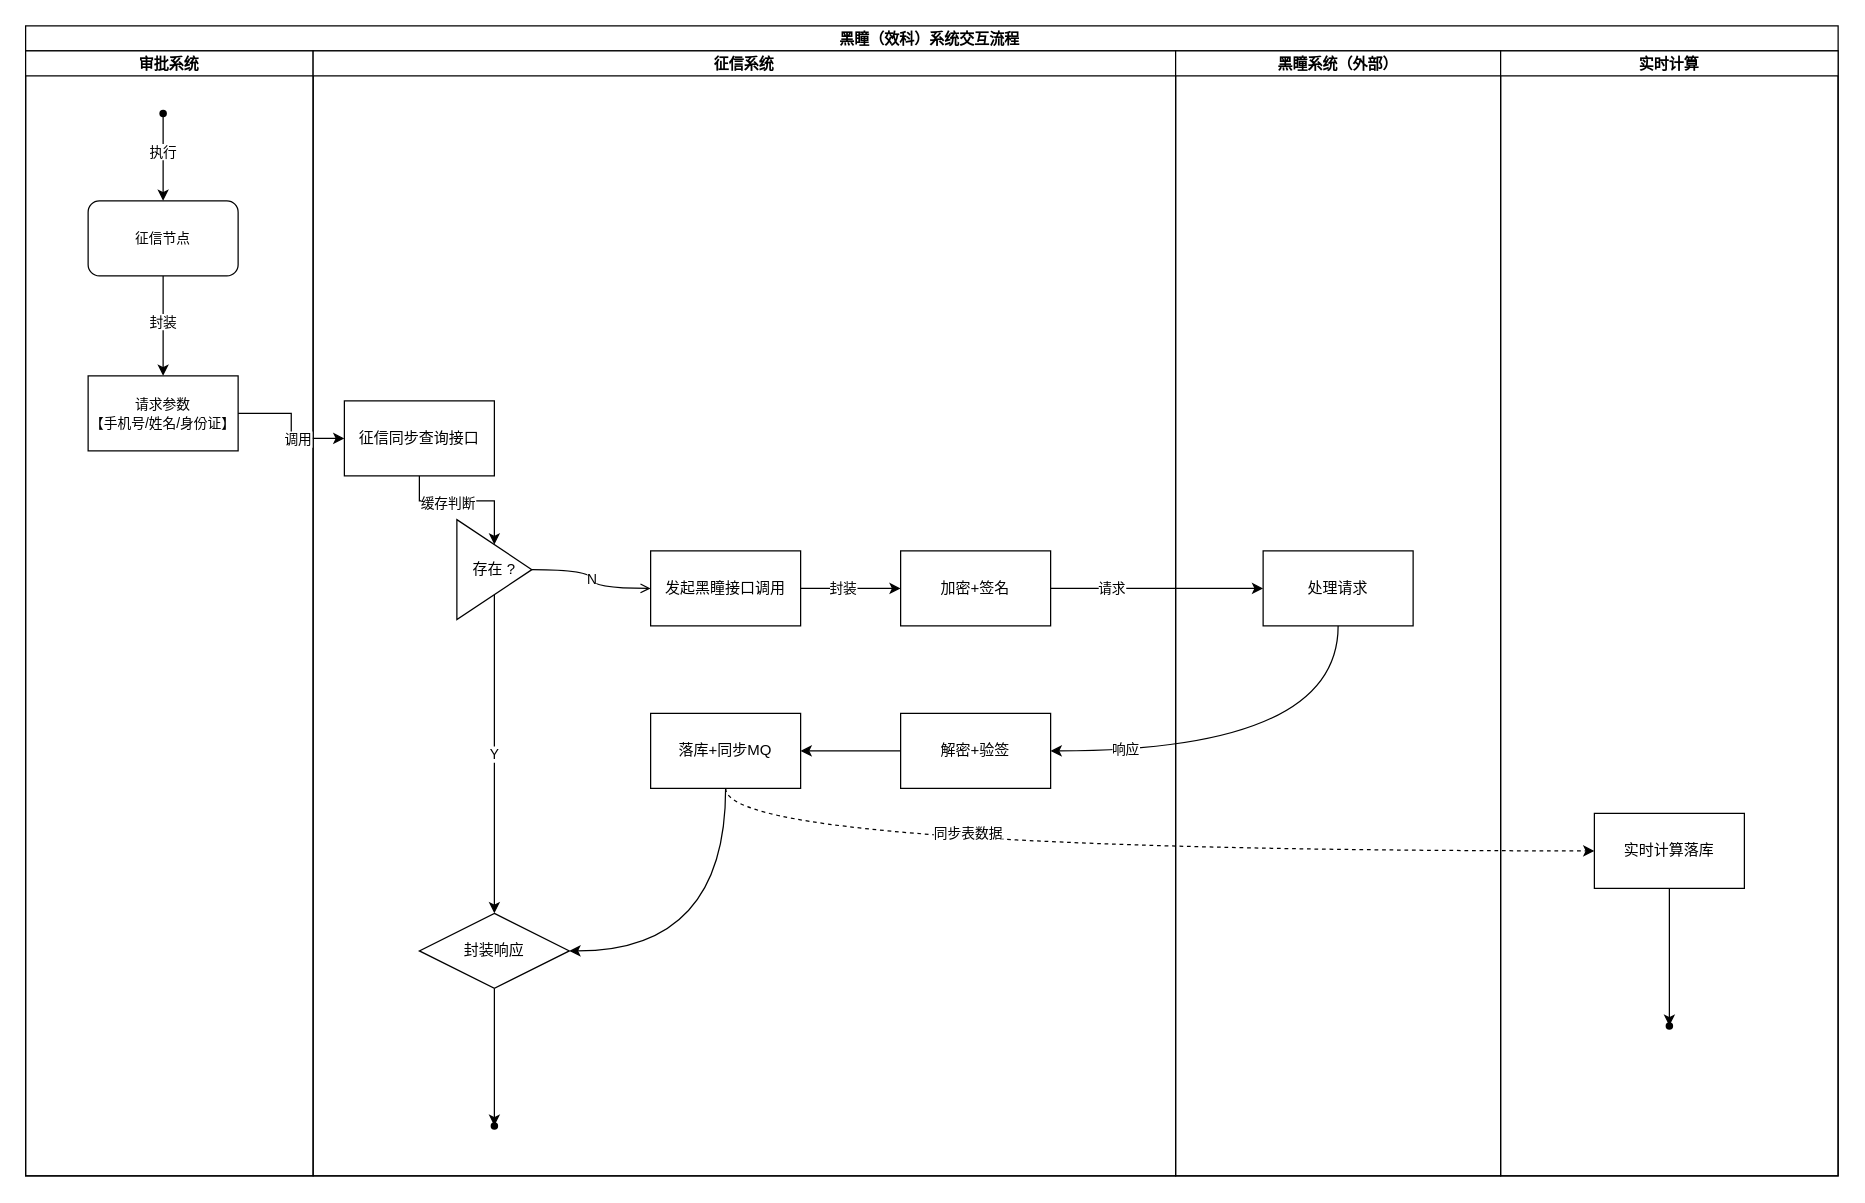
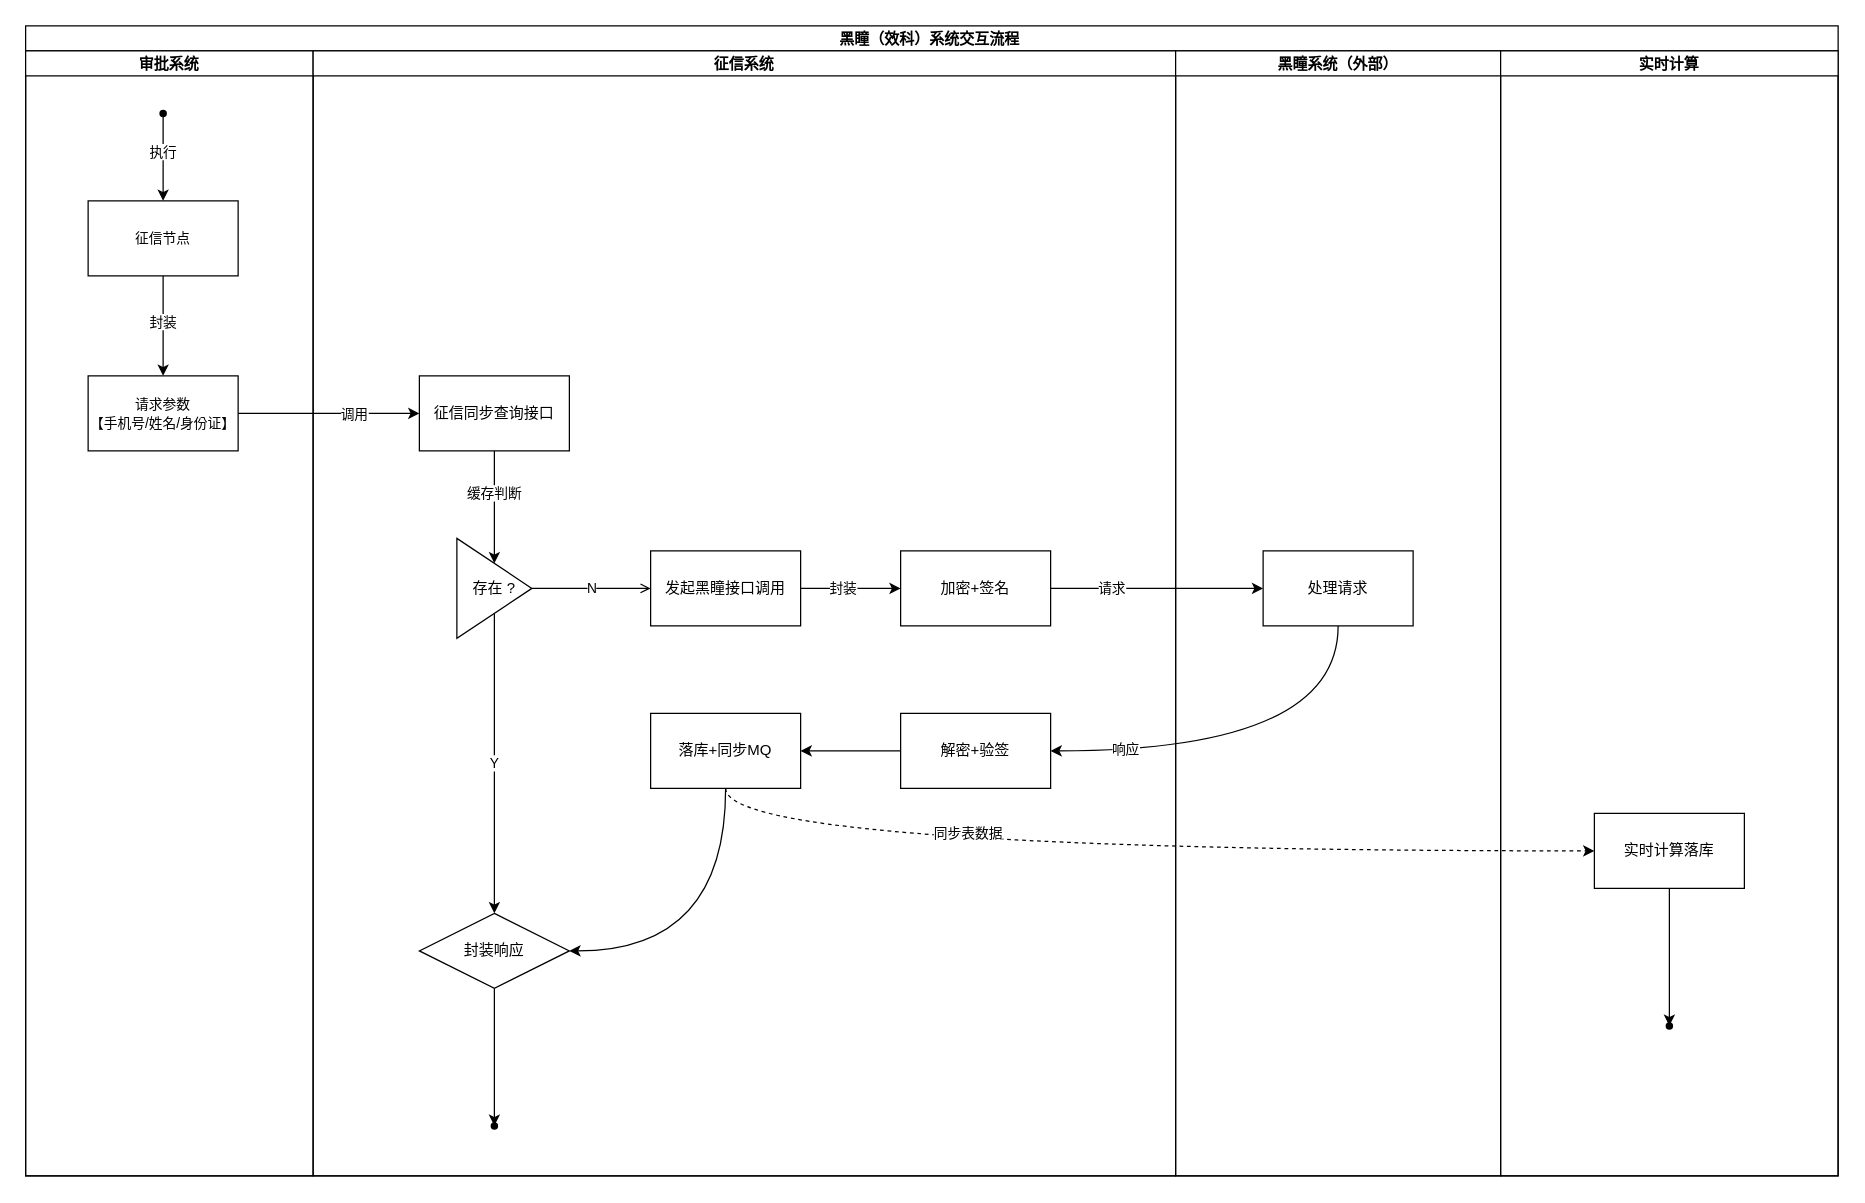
(163, 238) -> (163, 238)
(419, 438) -> (494, 413)
(494, 569) -> (494, 588)
